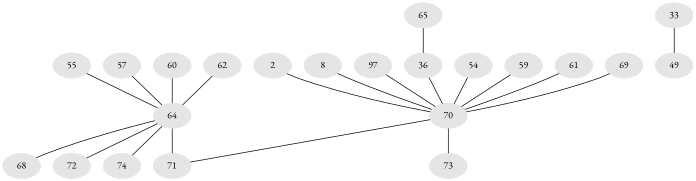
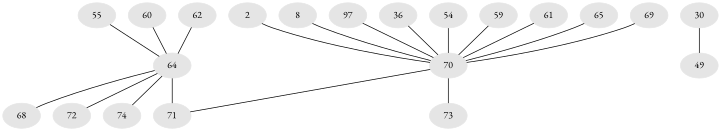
(674, 15) -> (699, 15)
(423, 41) -> (526, 44)
(122, 66) -> none
